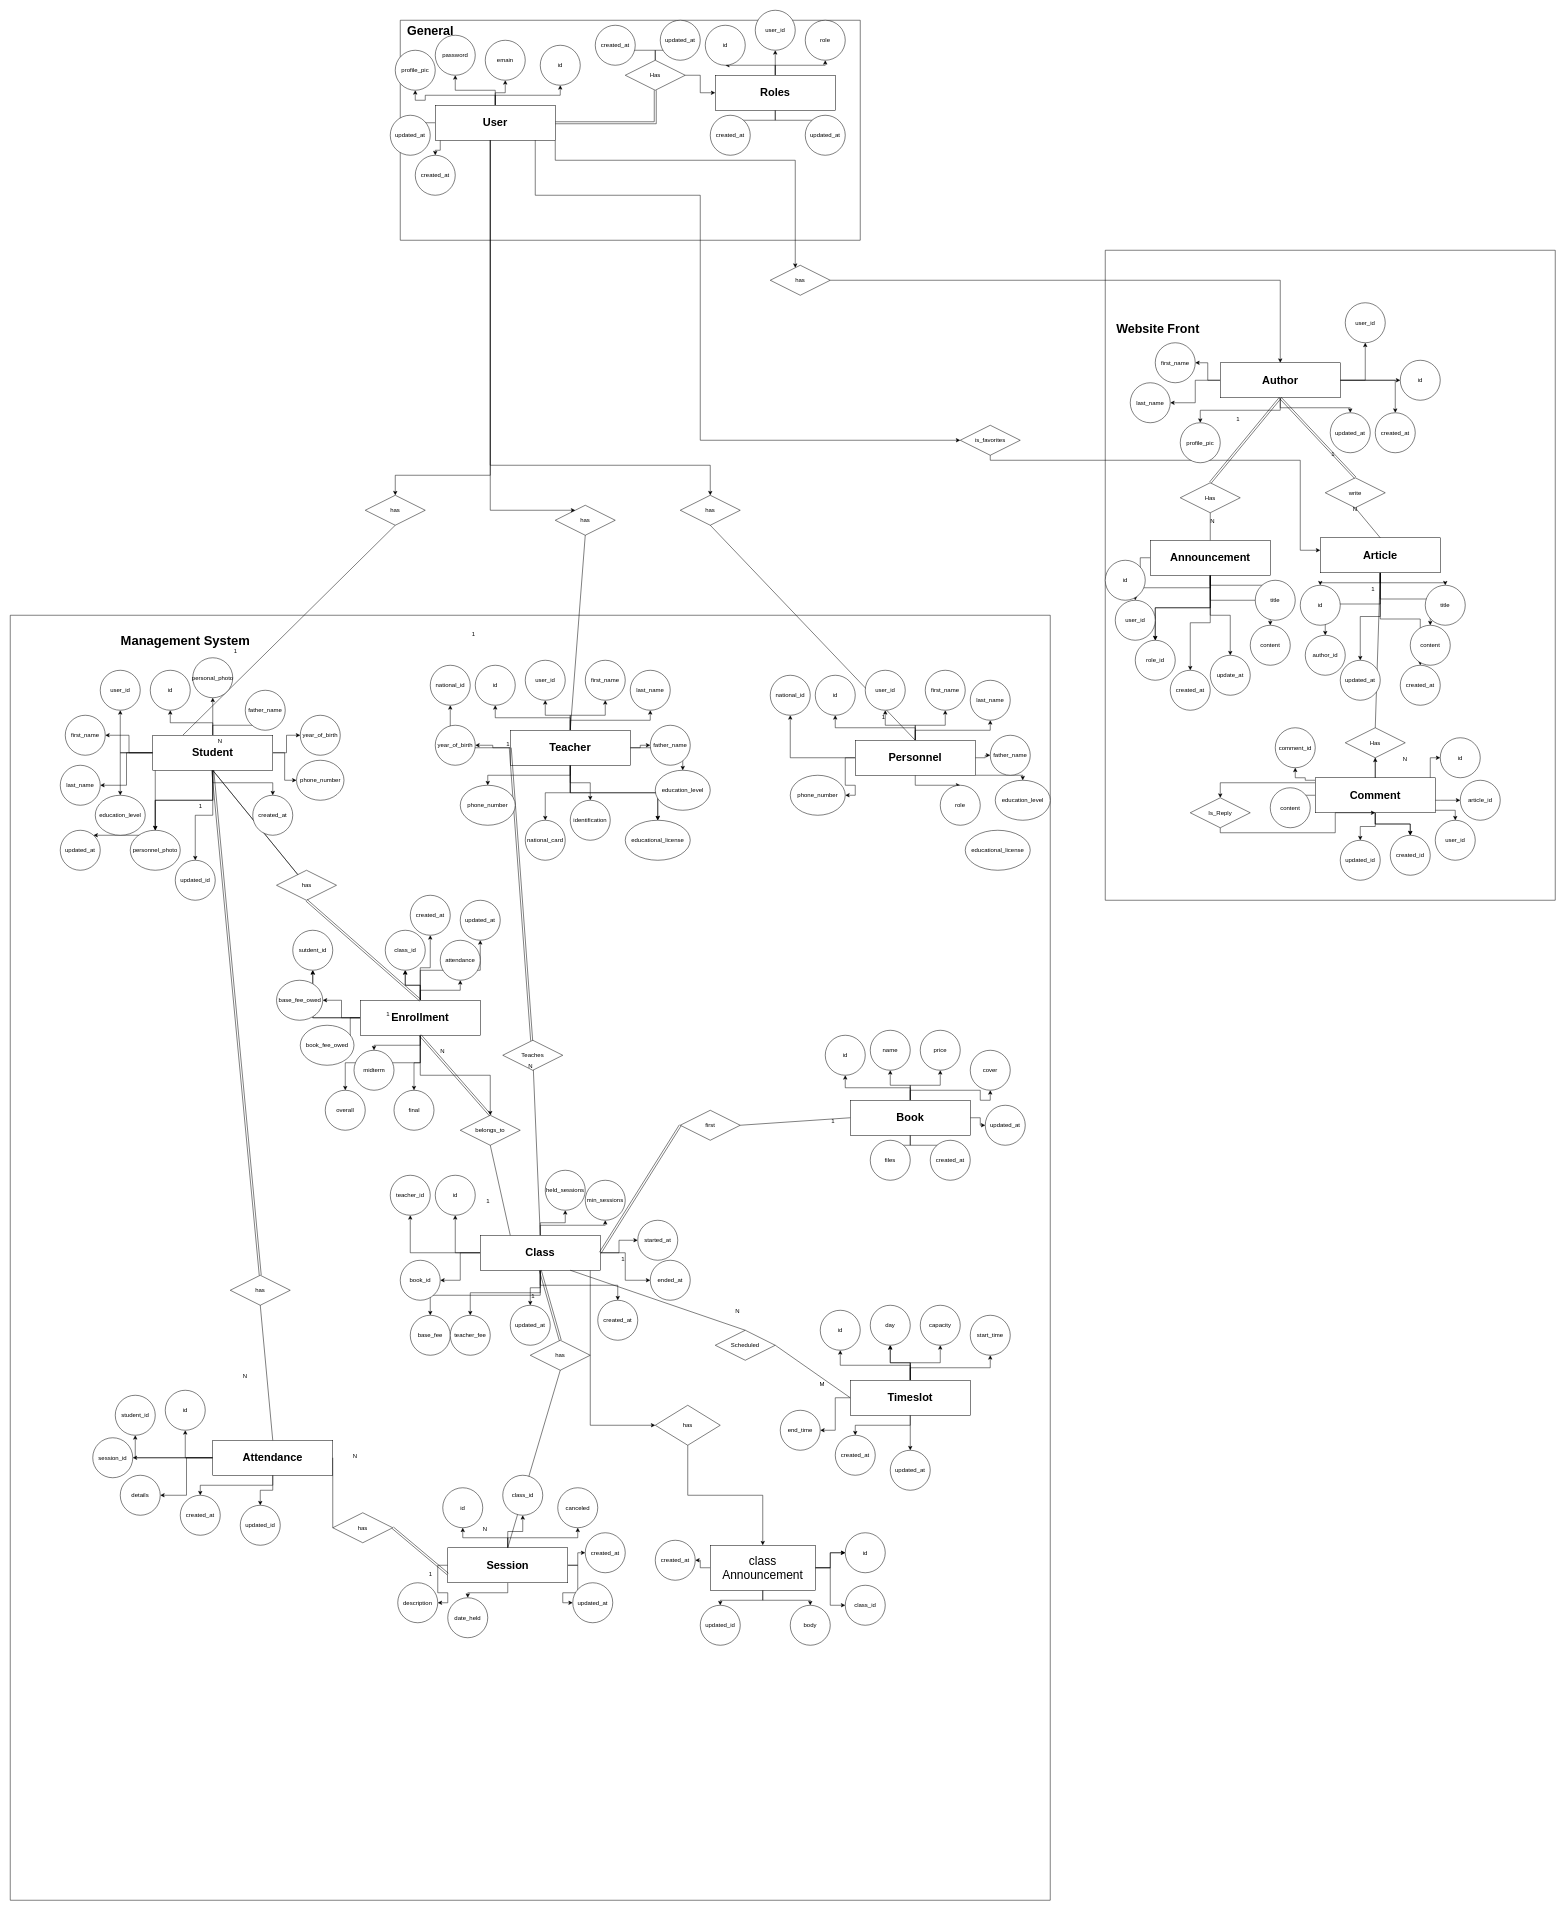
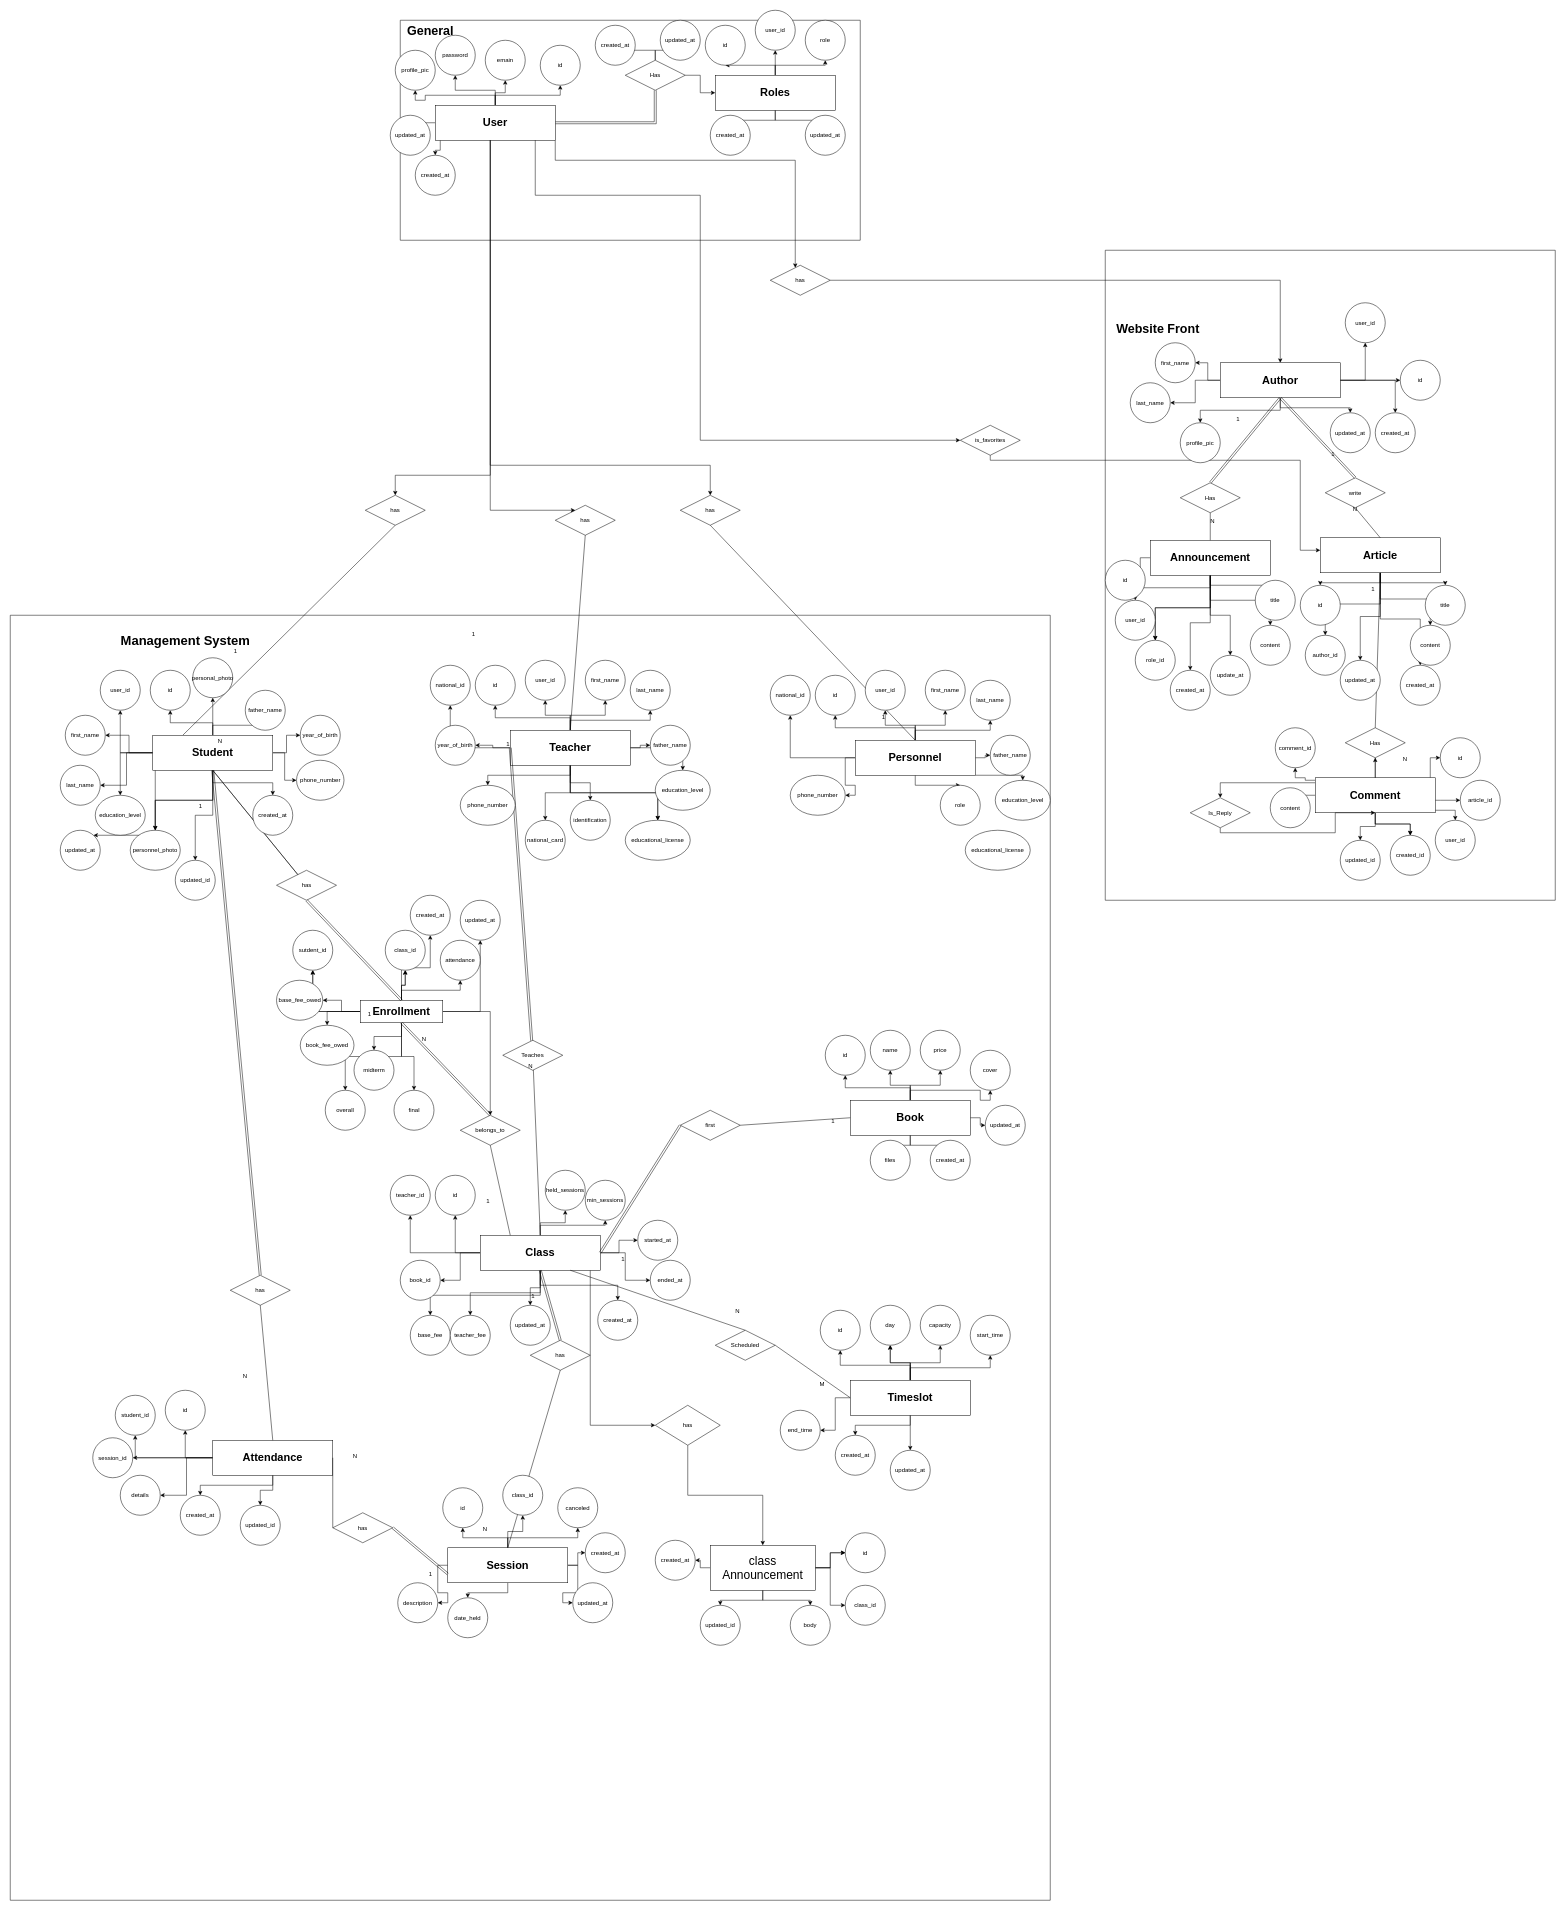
(420, 1018) -> (402, 1012)
